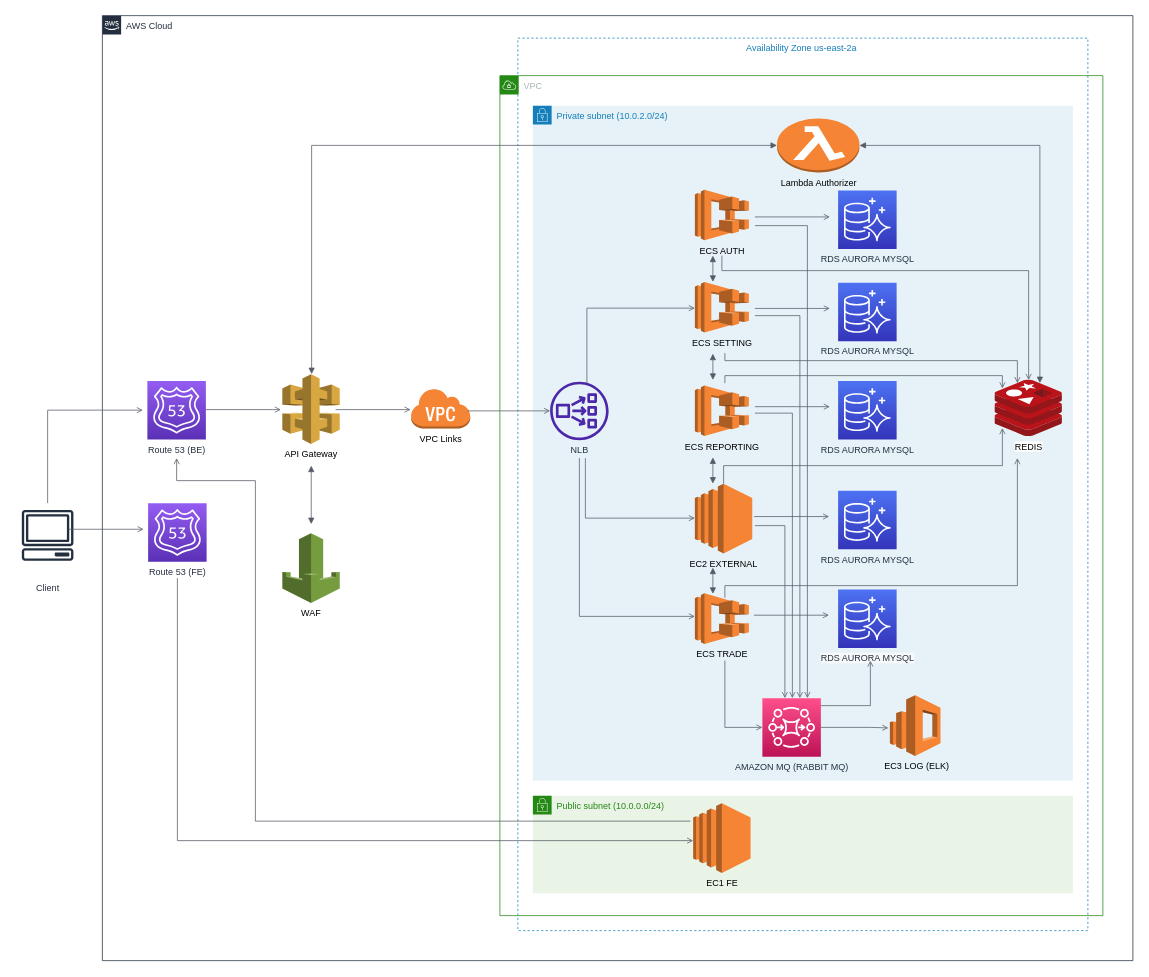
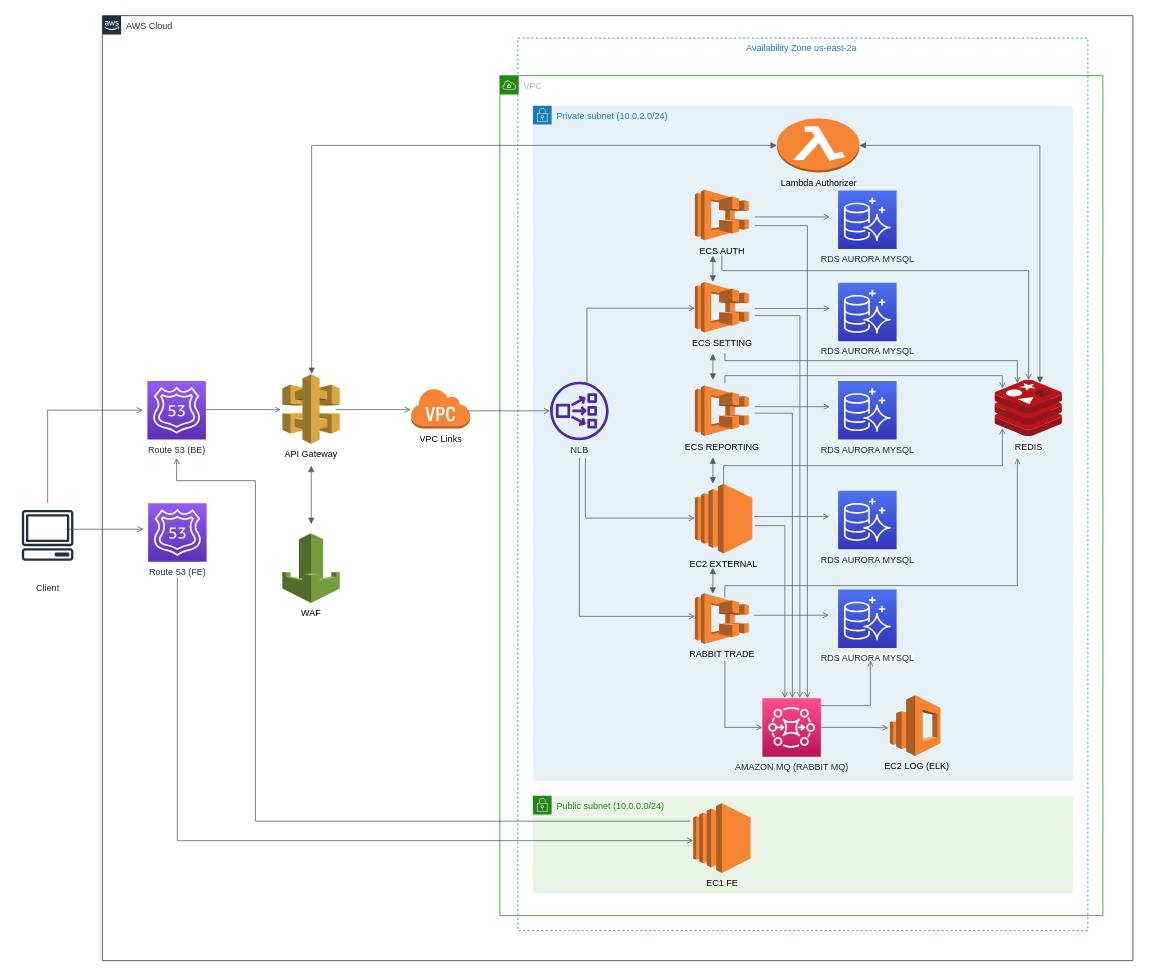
(722, 655) -> (722, 655)
(916, 766) -> (916, 766)
